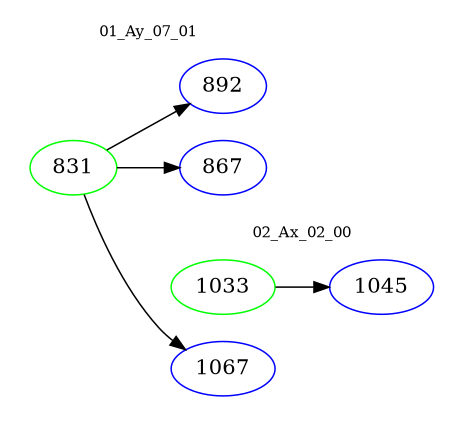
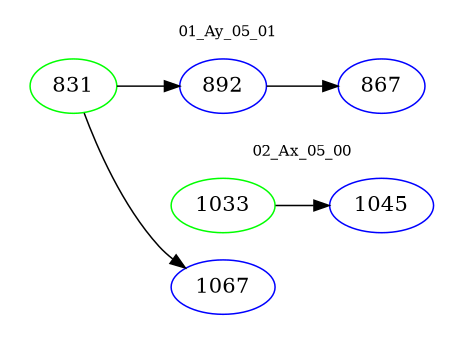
(148, 32) -> (228, 32)
(141, 168) -> (295, 86)
(302, 233) -> (302, 152)
